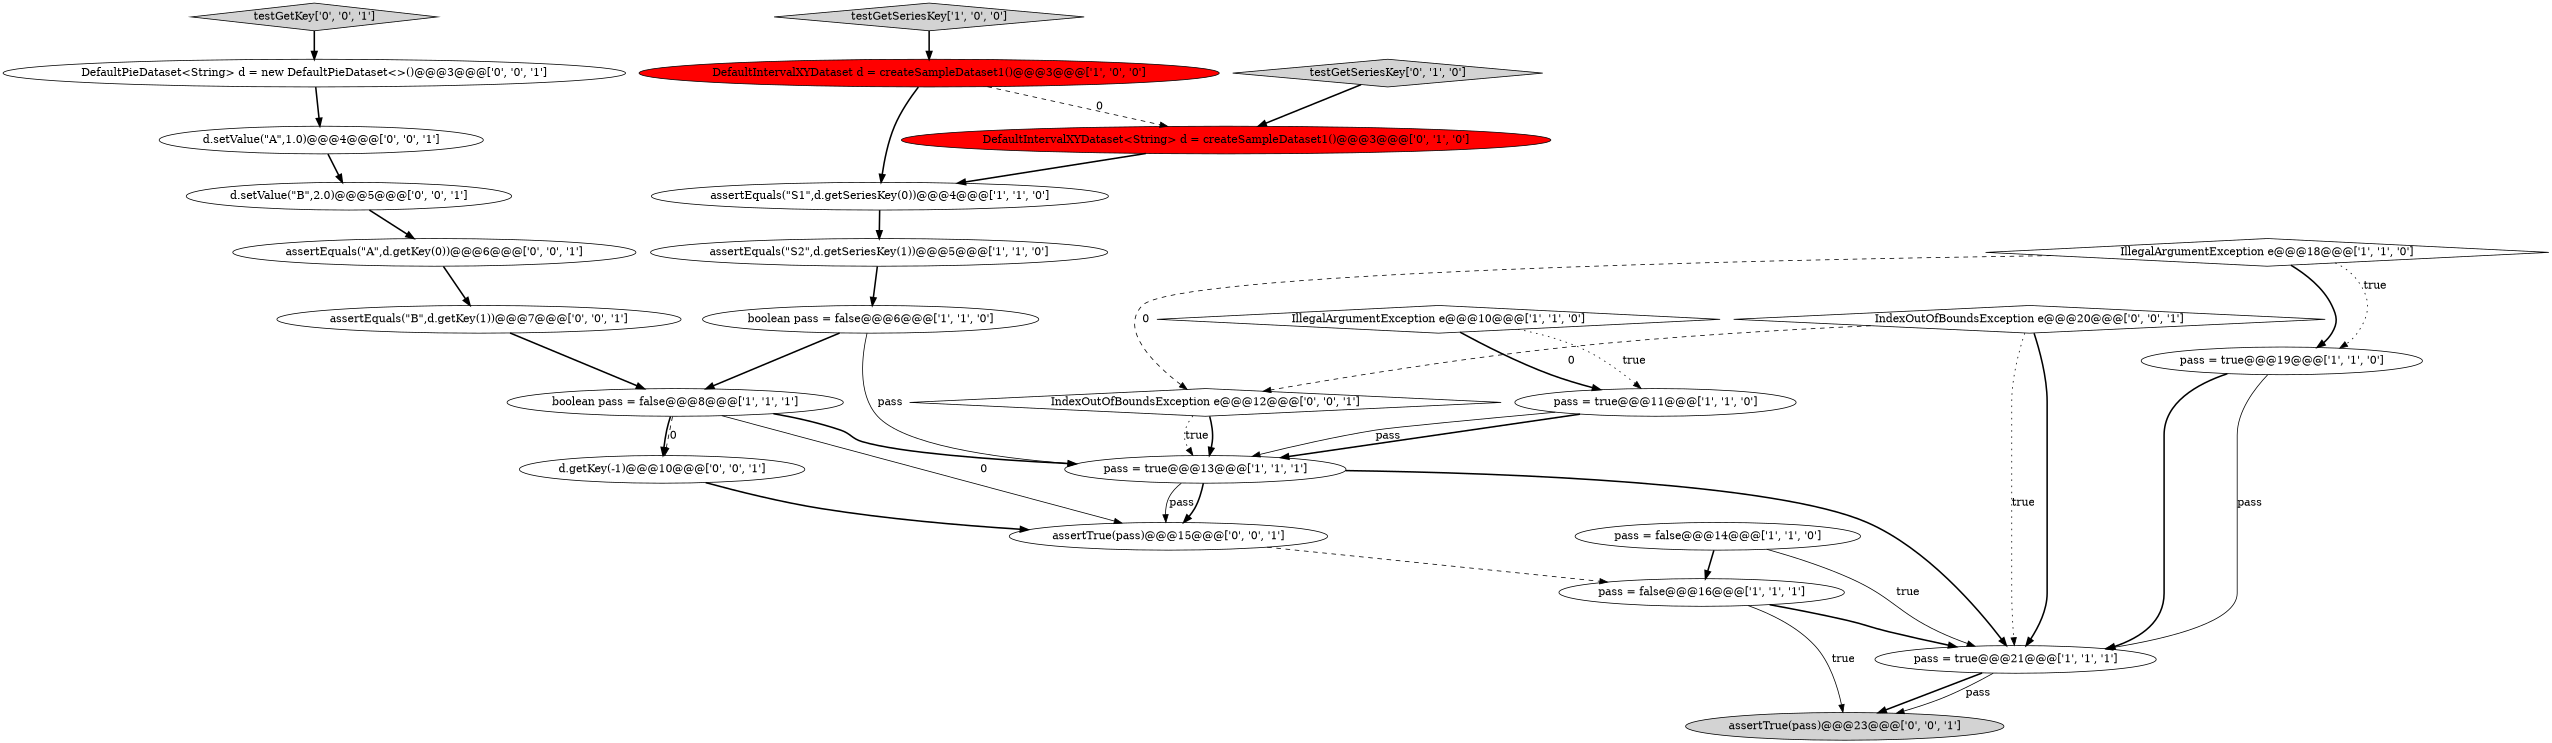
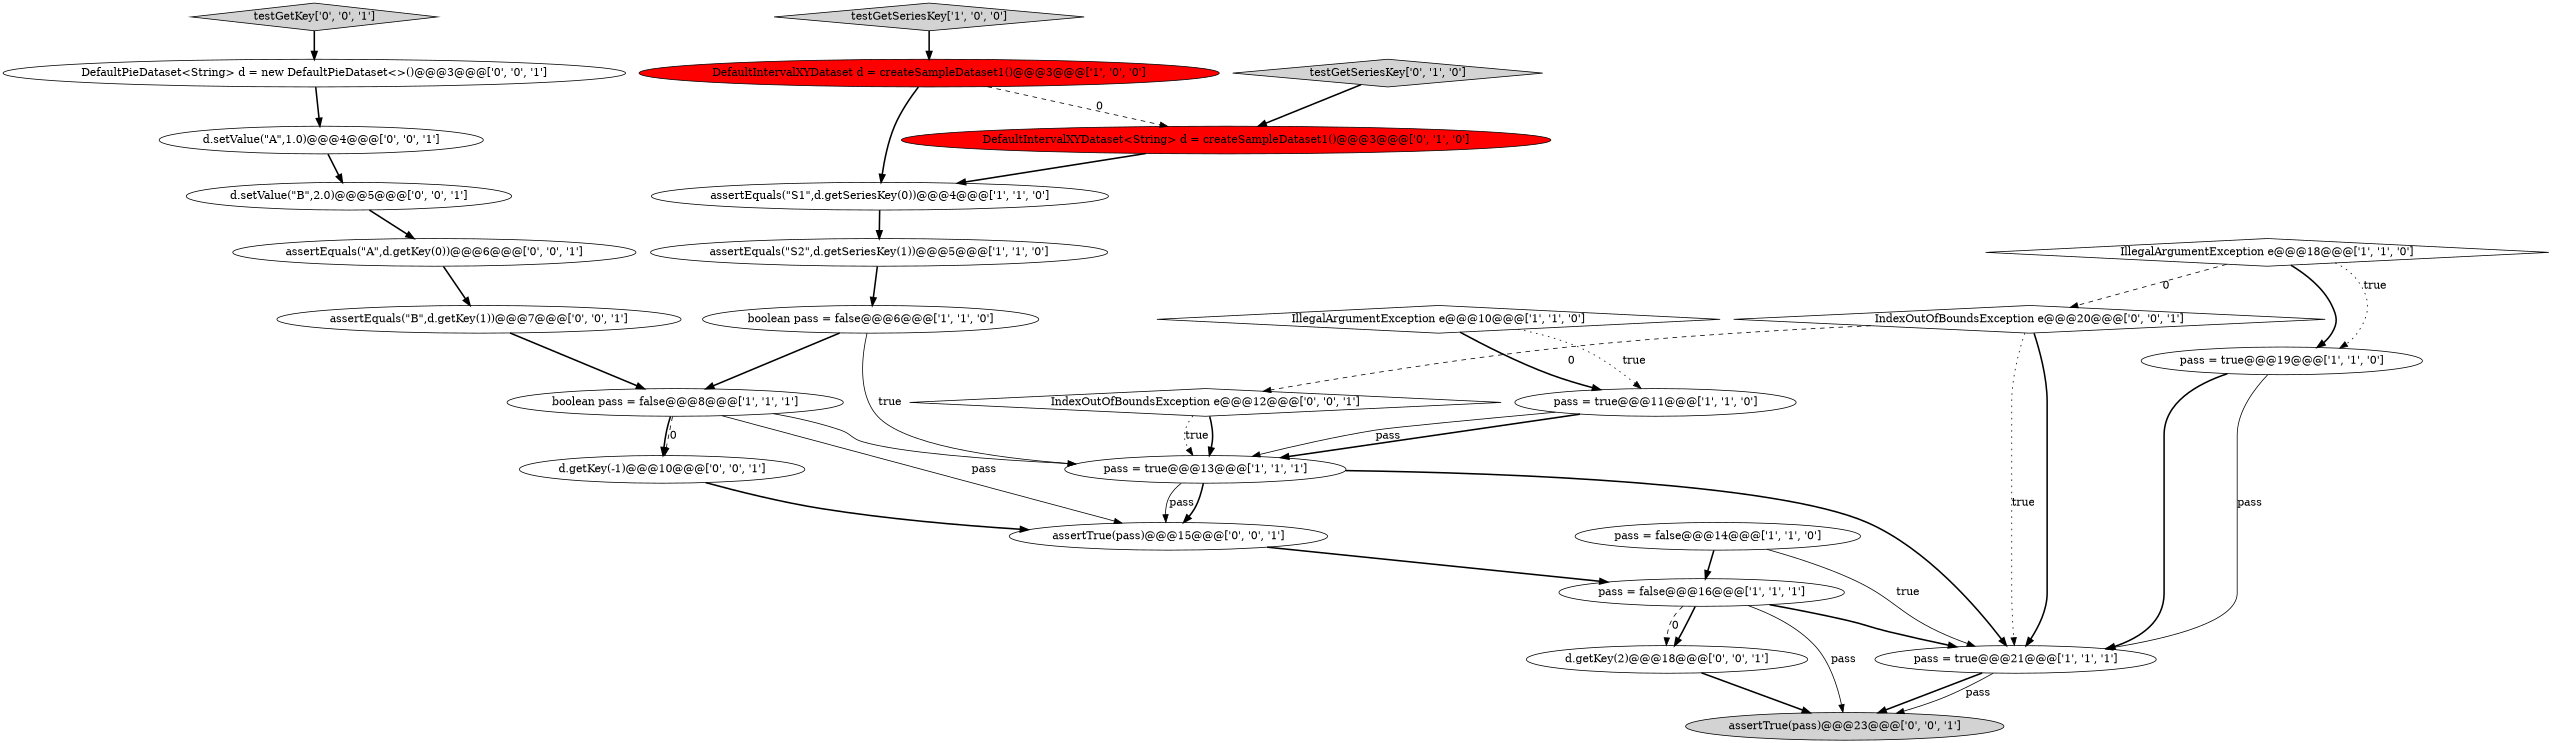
(1546, 268) -> (2152, 285)
(890, 402) -> (890, 402)
(918, 452) -> (918, 452)
(984, 469) -> (984, 469)
(1433, 564) -> (1433, 564)
none -> (1667, 659)
(1844, 659) -> (1844, 659)
